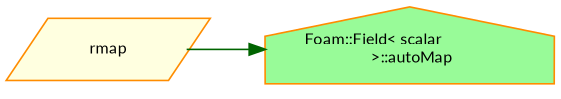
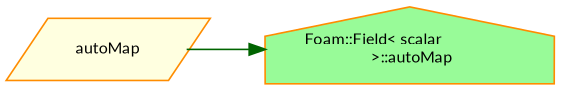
(108, 49) -> (108, 49)
